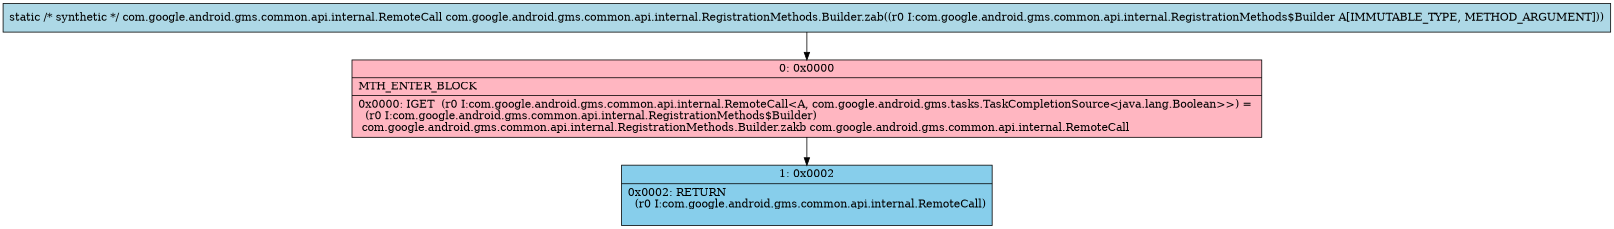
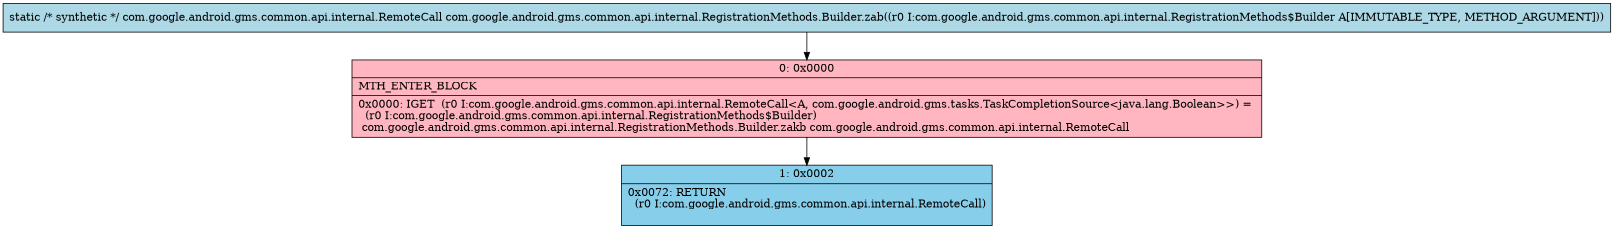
(680, 193) -> (680, 193)
